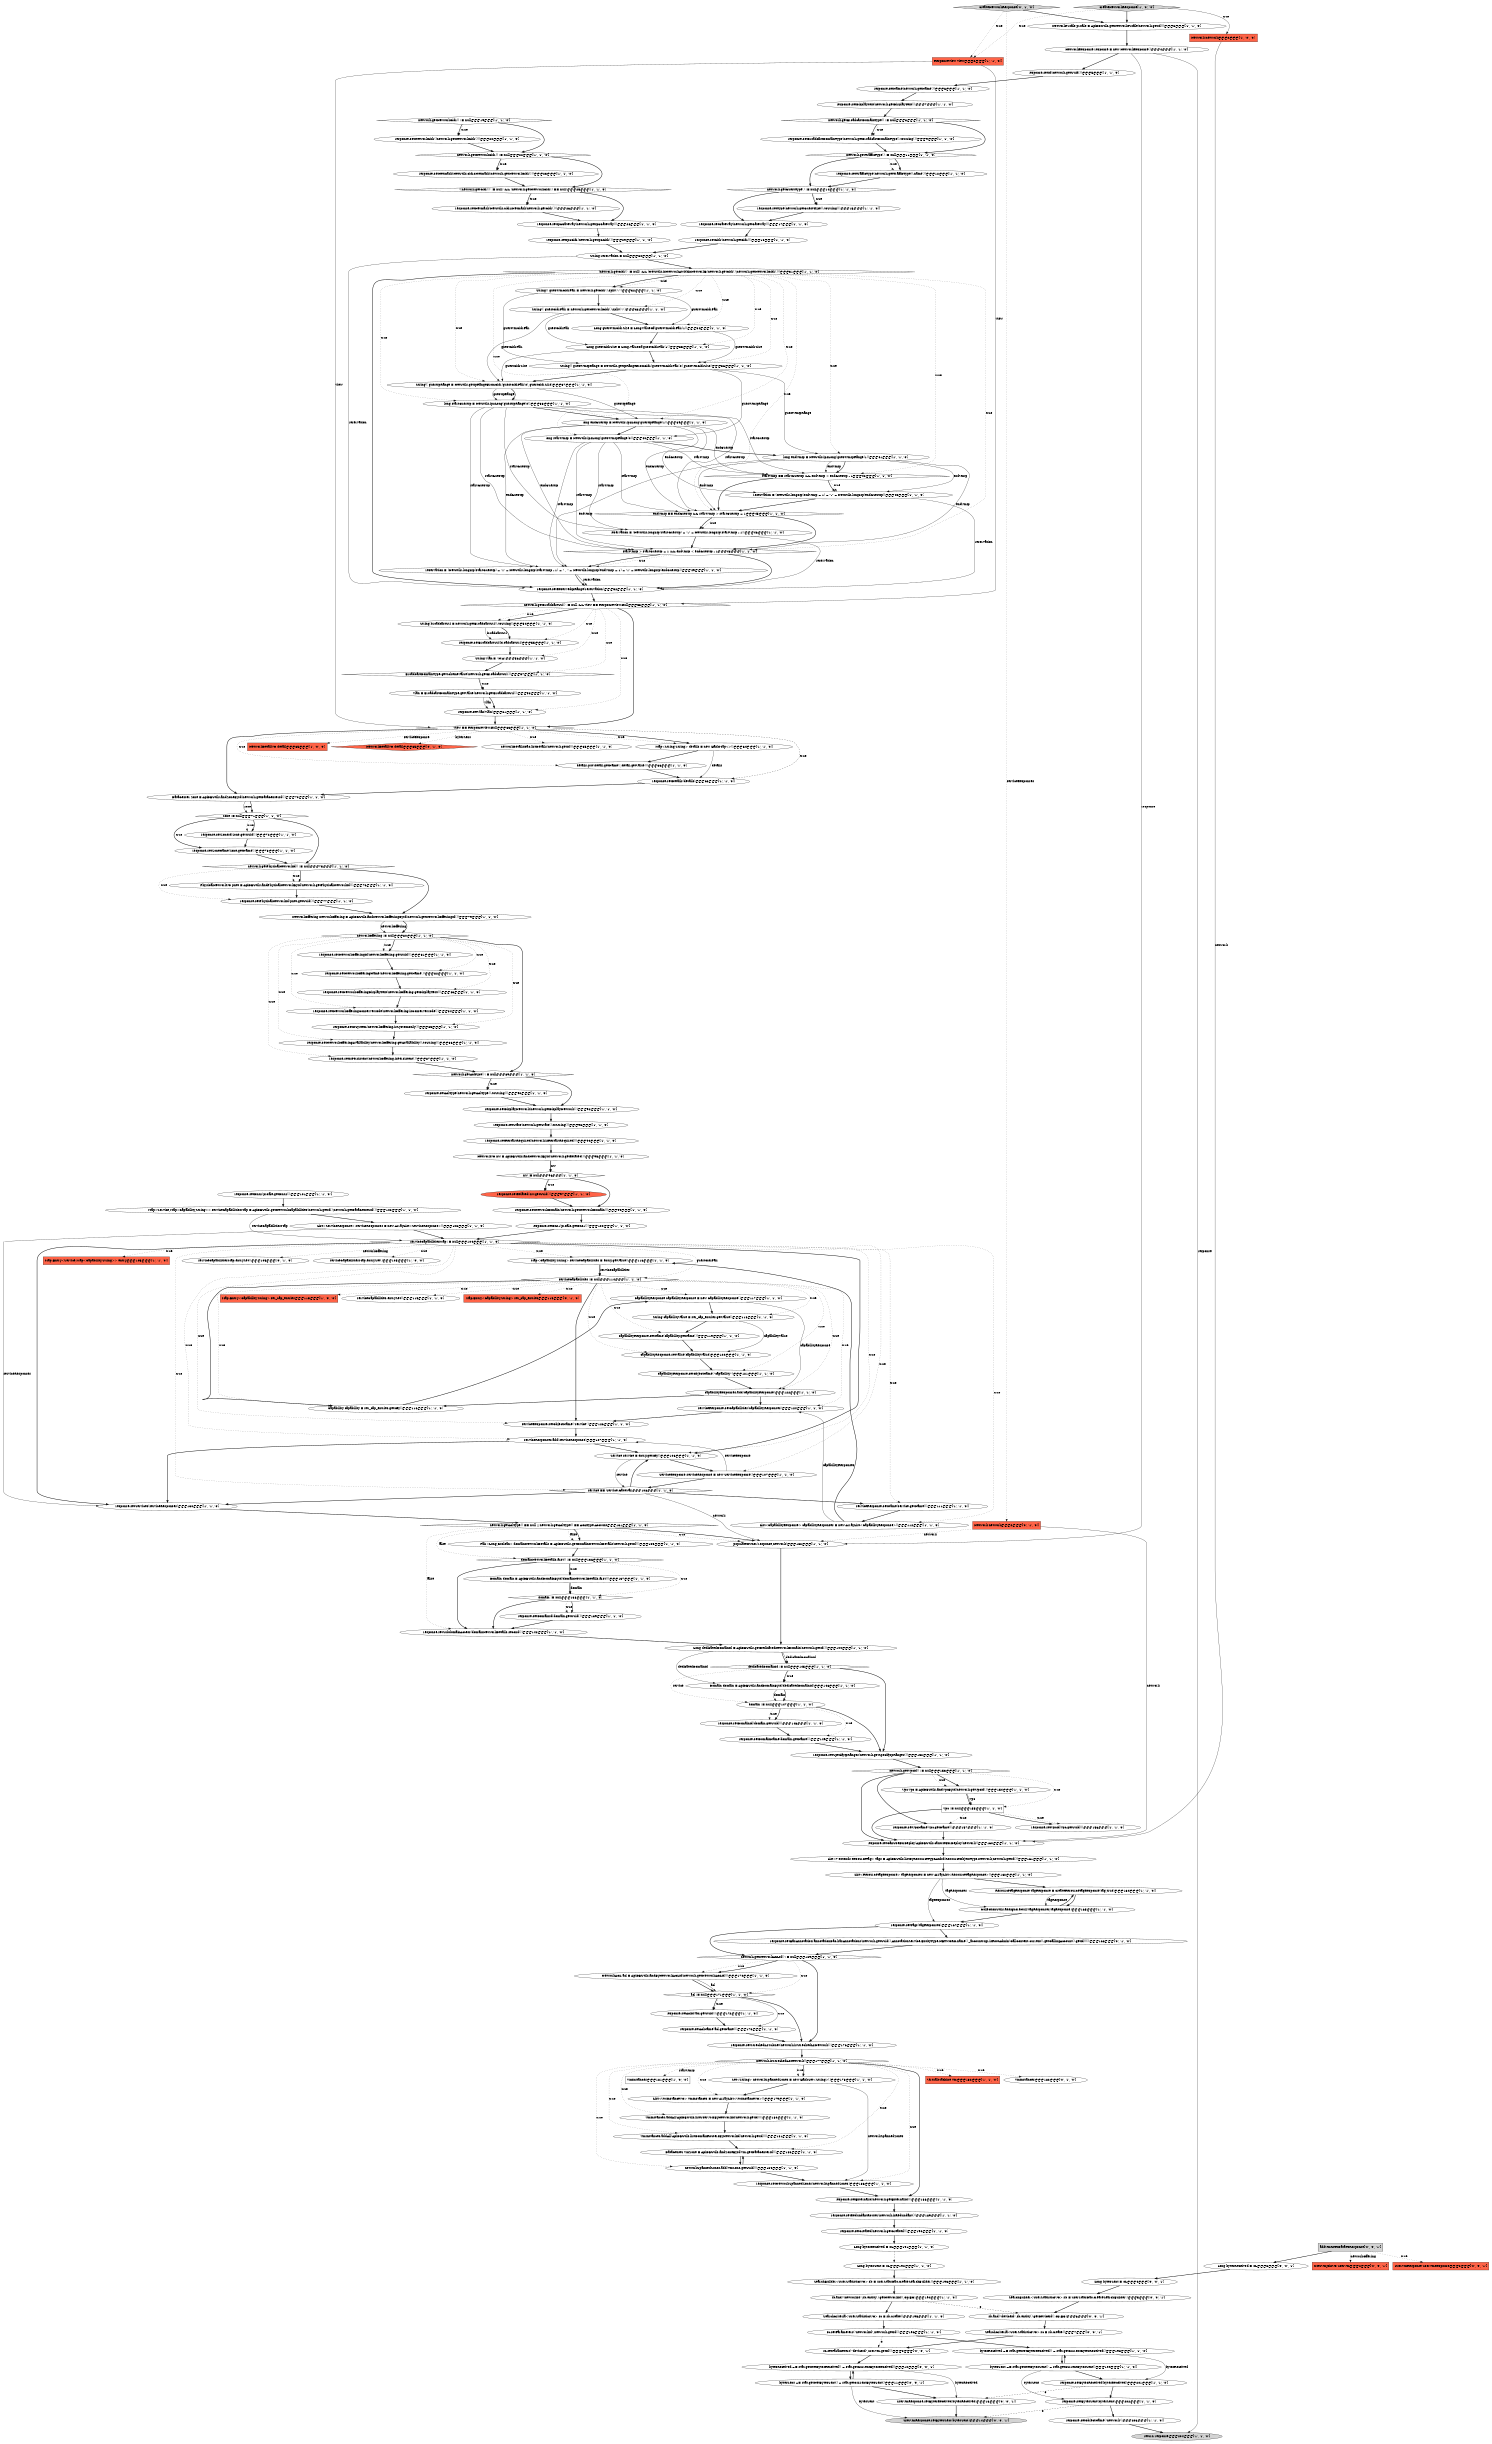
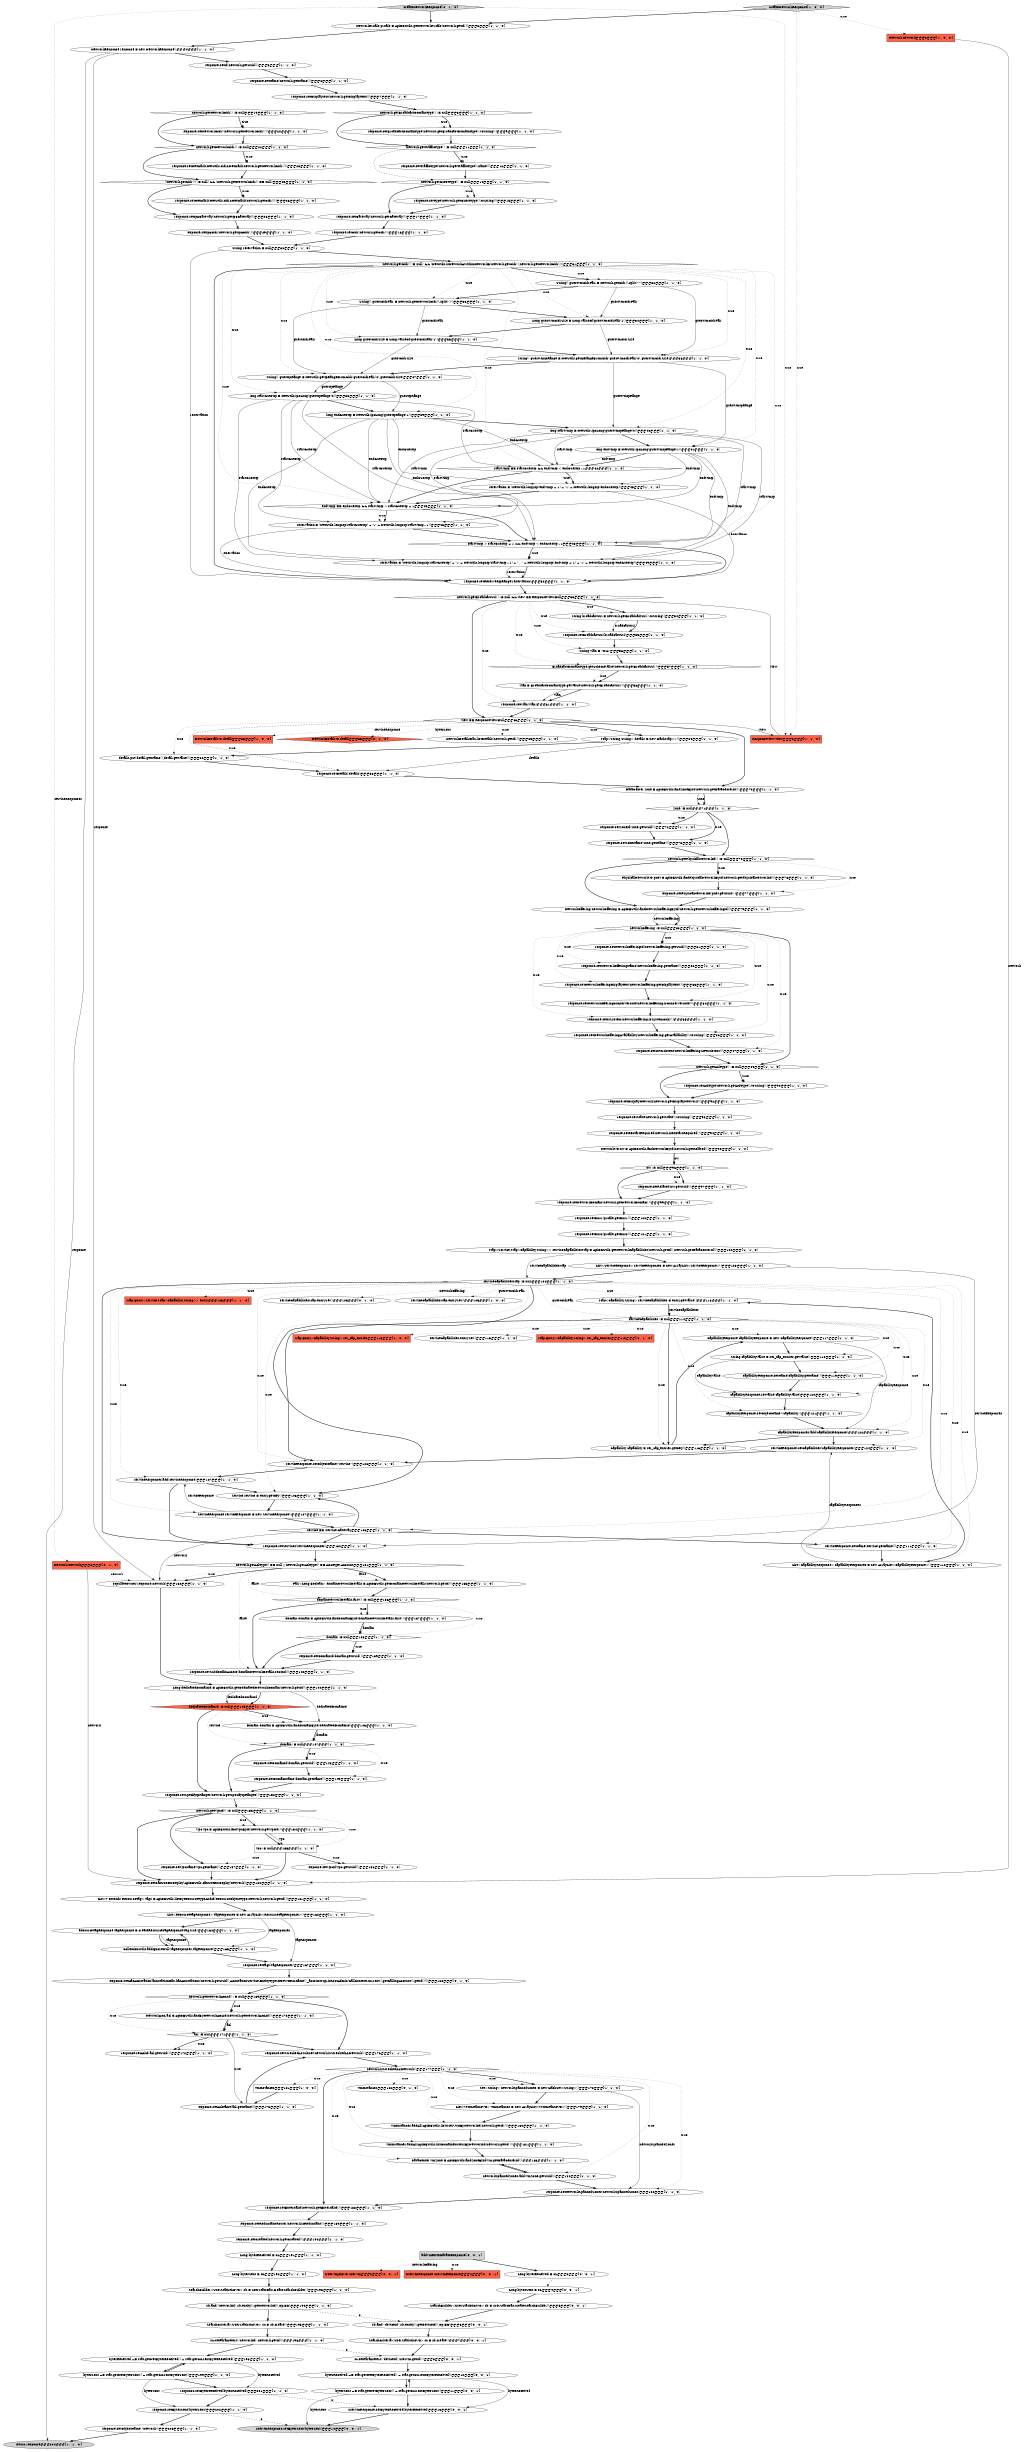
(1204, 12) -> (856, 22)
(335, 146) -> (672, 723)
(828, 163) -> (382, 173)
(544, 1194) -> (684, 1187)
(516, 1234) -> (624, 1225)
(424, 1251) -> (512, 1291)
(617, 1470) -> none
(790, 1667) -> (230, 1707)
(781, 1705) -> (312, 1745)
(774, 1930) -> none
(720, 2021) -> (267, 2097)
(687, 2071) -> (317, 2079)
(963, 2080) -> none
(894, 2256) -> (275, 2264)
(1194, 2274) -> (551, 2281)
